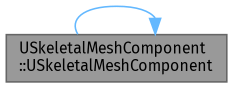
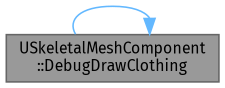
(117, 58) -> (113, 58)
